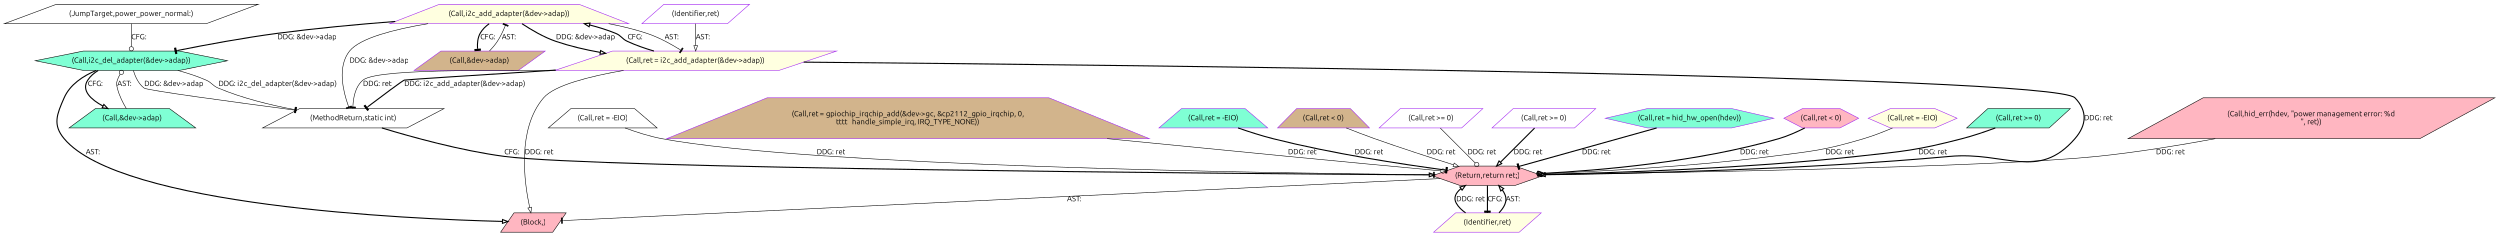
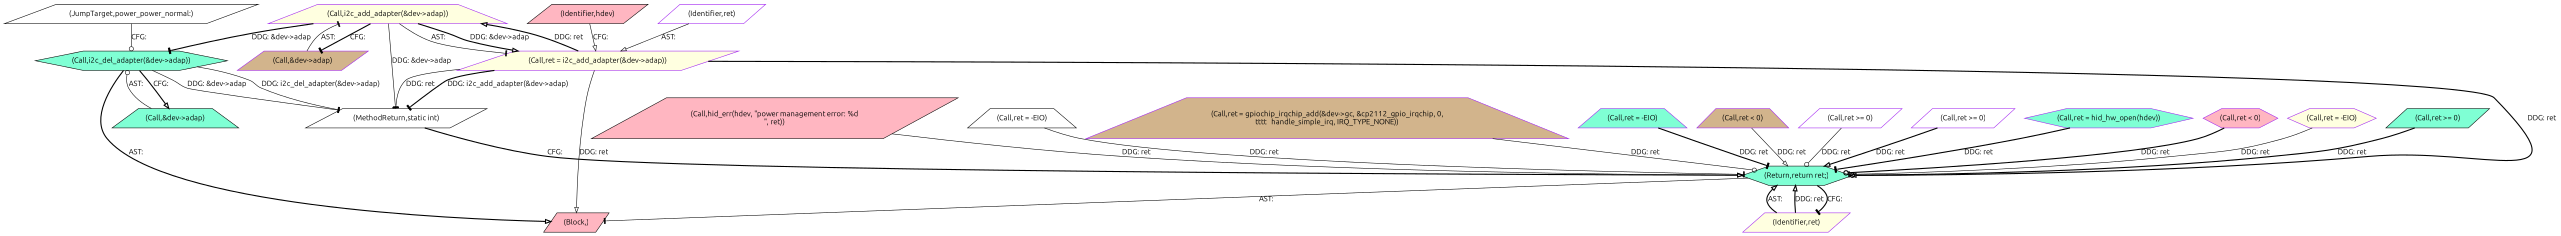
none -> (588, 14)
(636, 37) -> (569, 37)
(1487, 176) -> (1796, 176)
